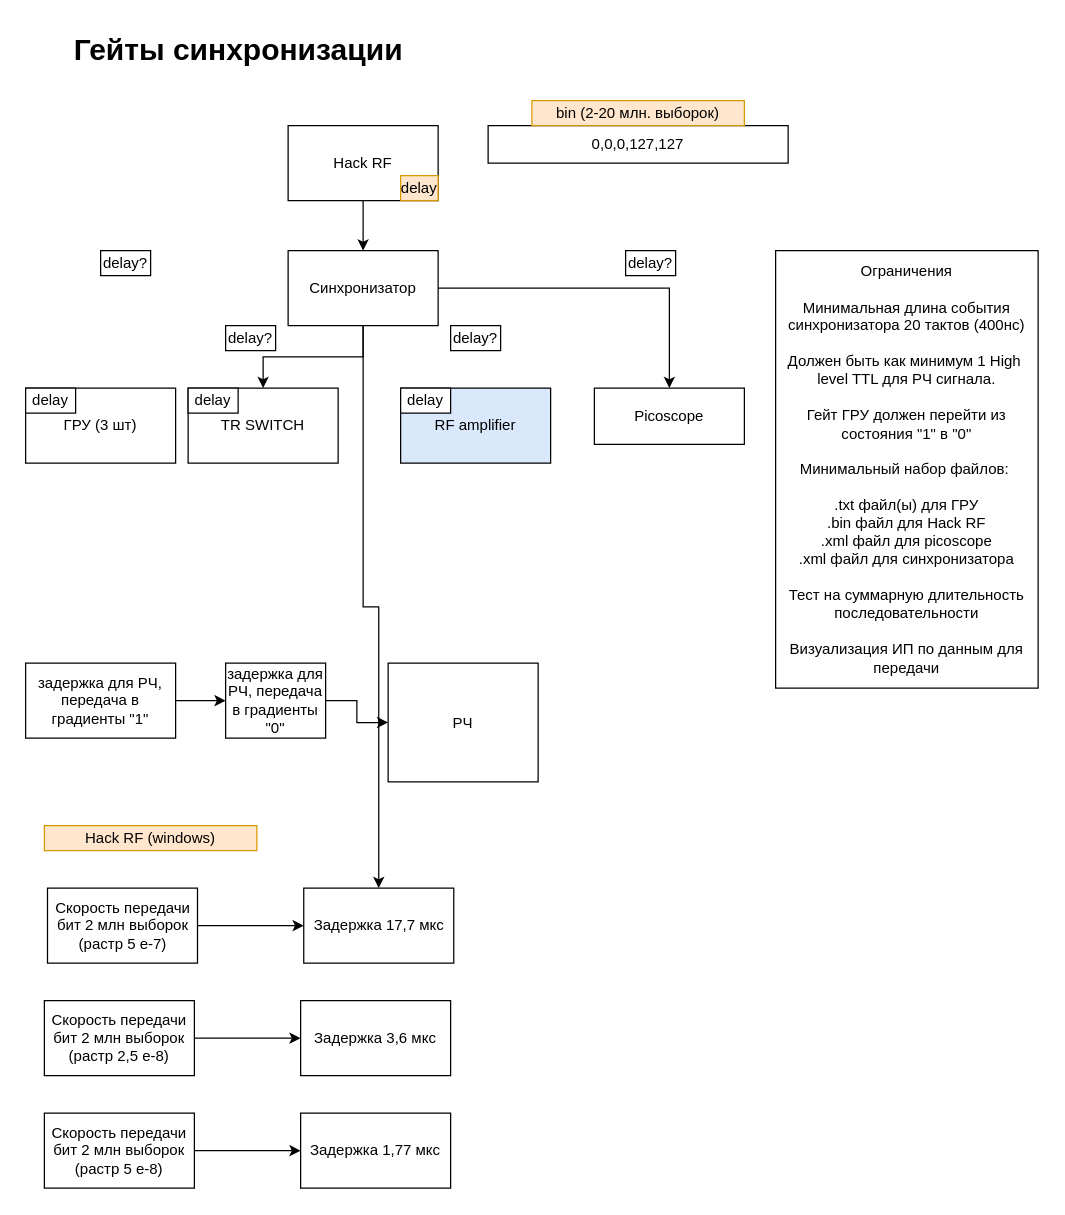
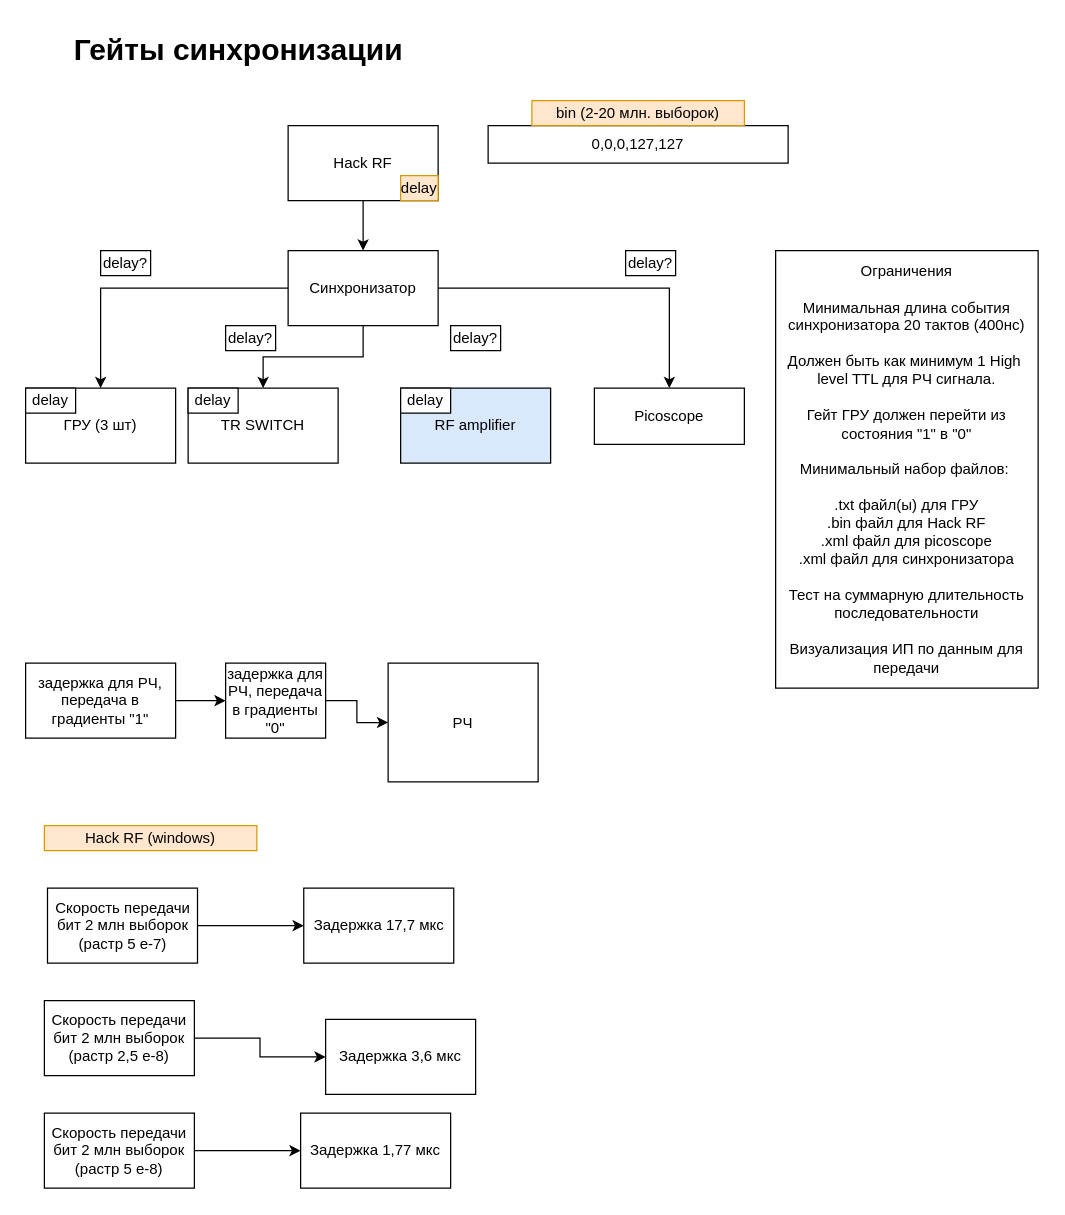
(379, 611) -> (149, 288)
(376, 1038) -> (401, 1057)
